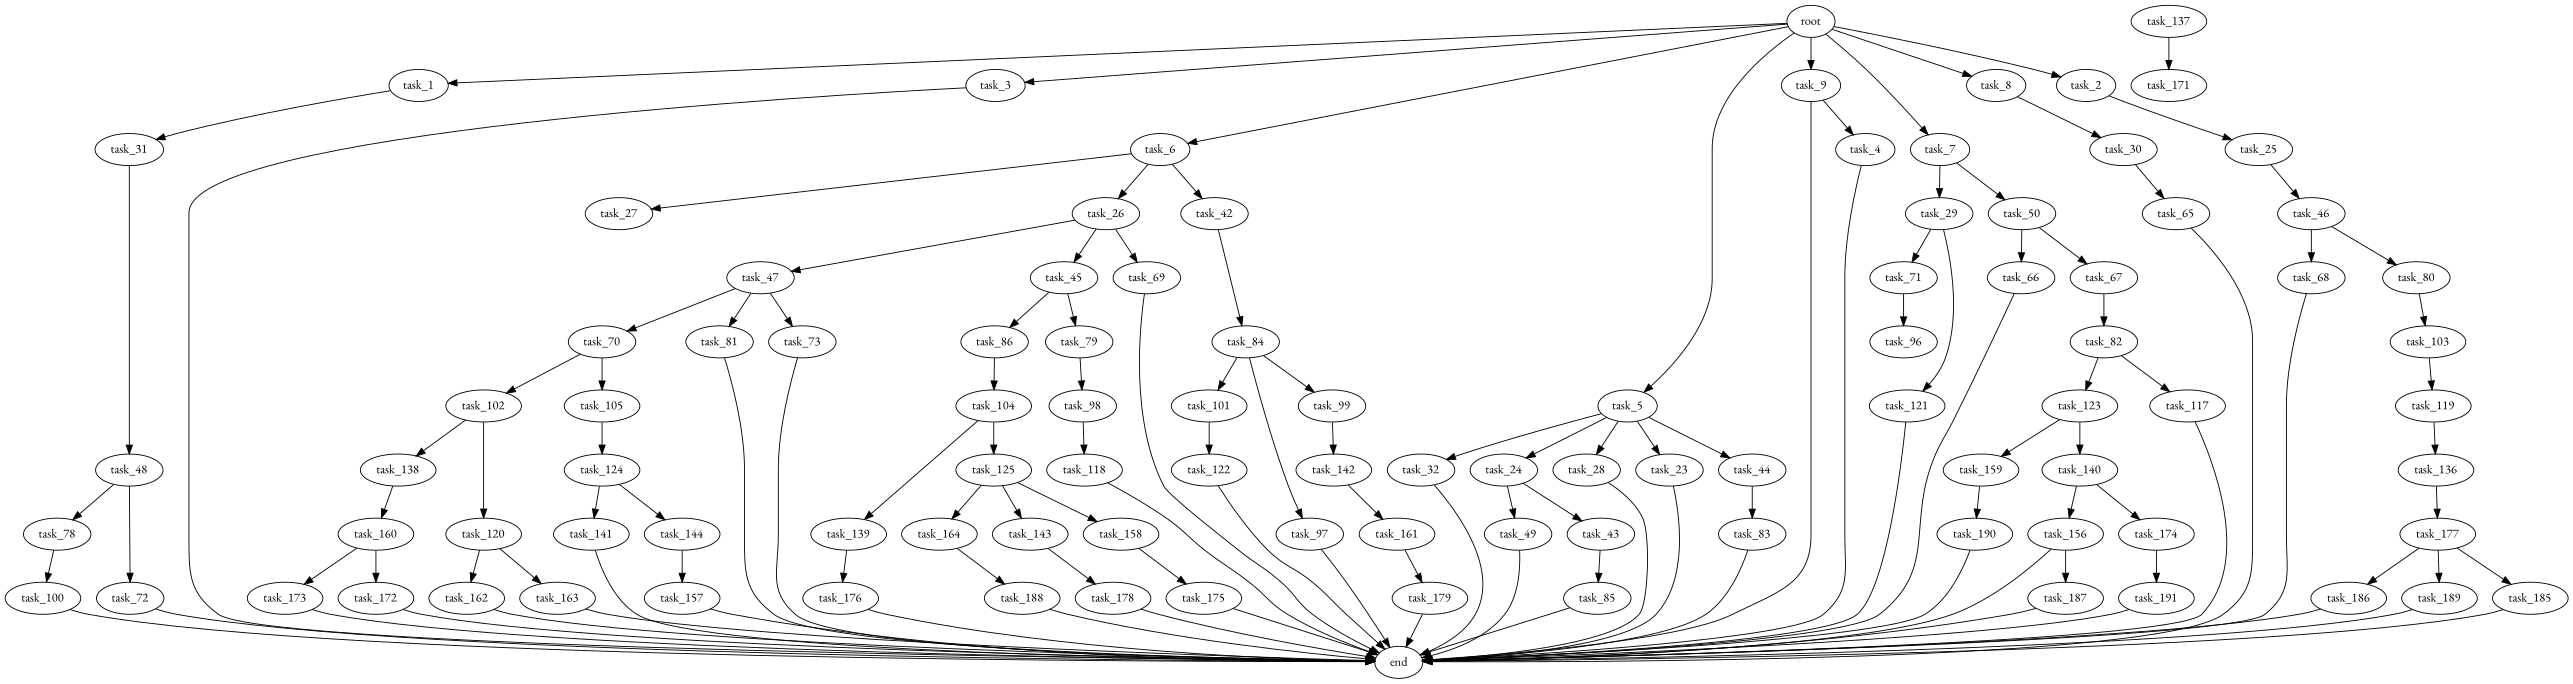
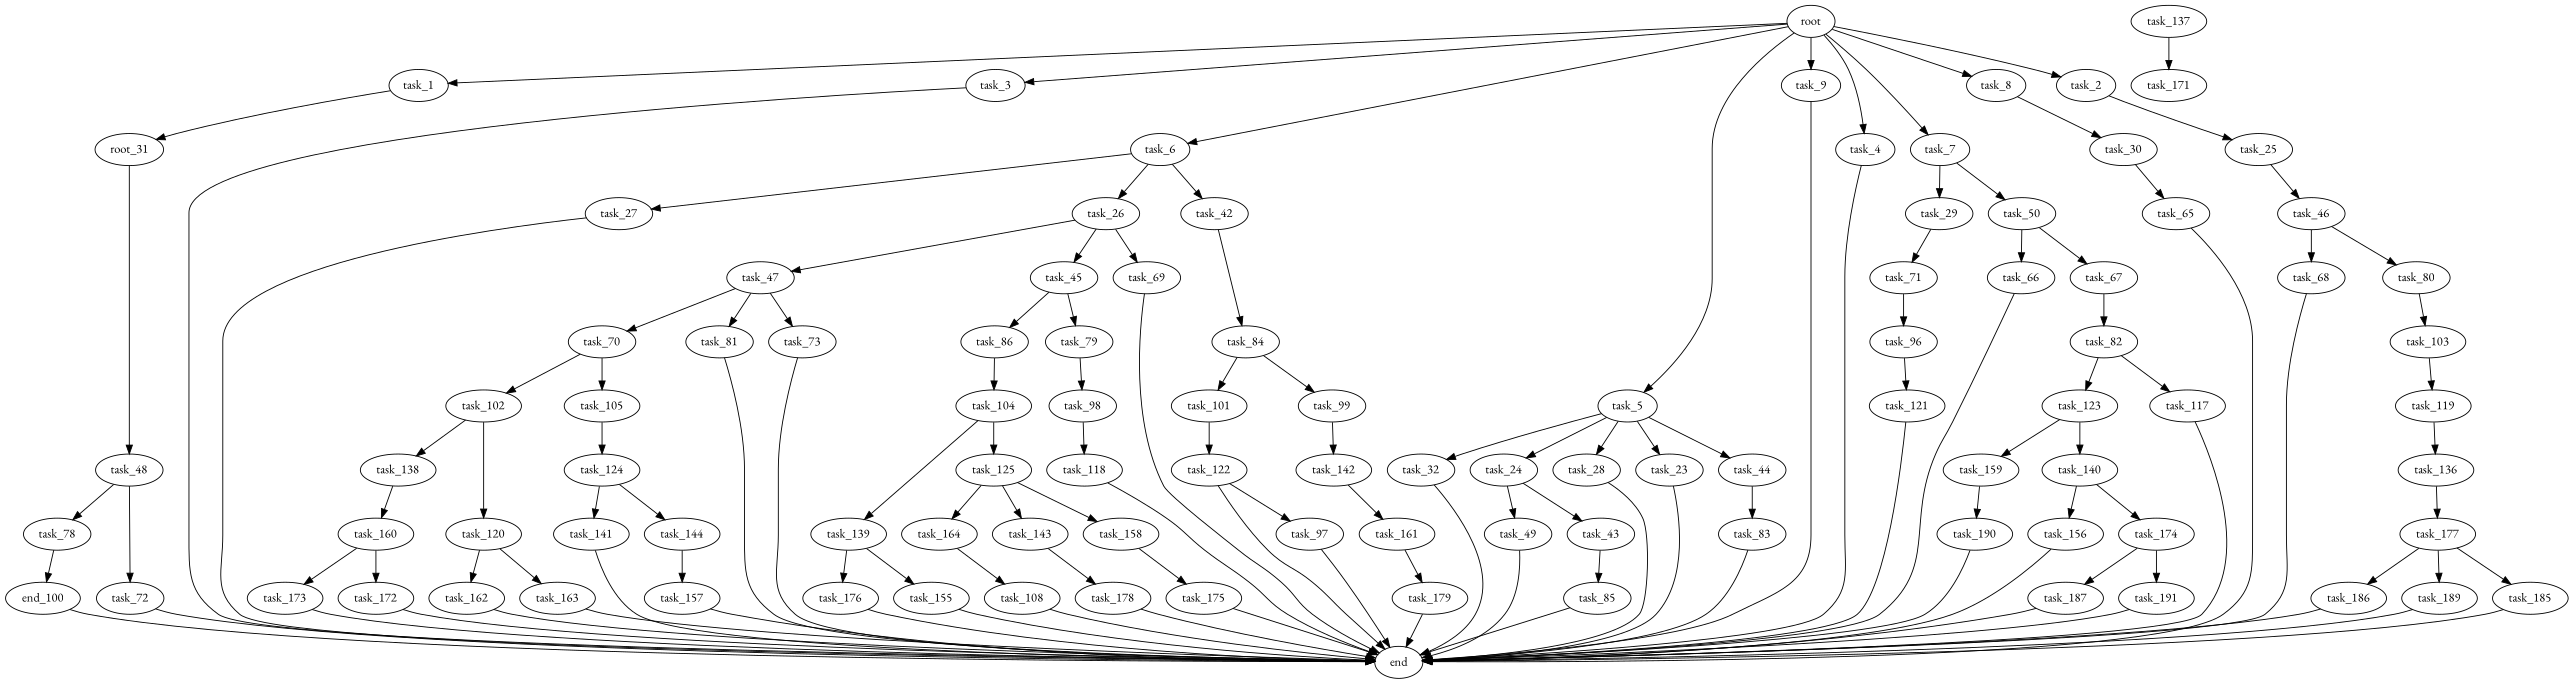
(1835, 114) -> (1851, 76)
(129, 150) -> (129, 150)
(1953, 310) -> (1905, 370)
(1271, 435) -> (1256, 500)
(2066, 562) -> (2115, 564)
none -> (221, 575)
(43, 598) -> (43, 598)
none -> (931, 598)
(1022, 598) -> (1022, 598)
